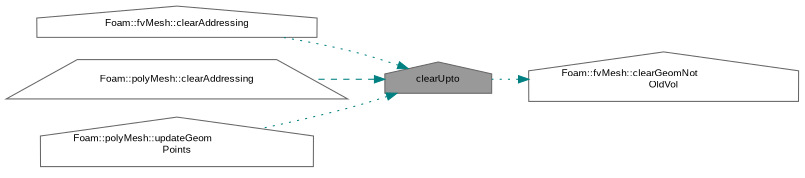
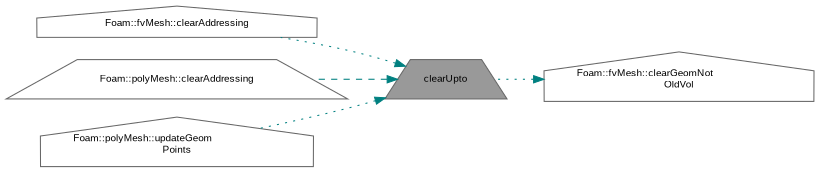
(438, 79) -> (446, 79)
